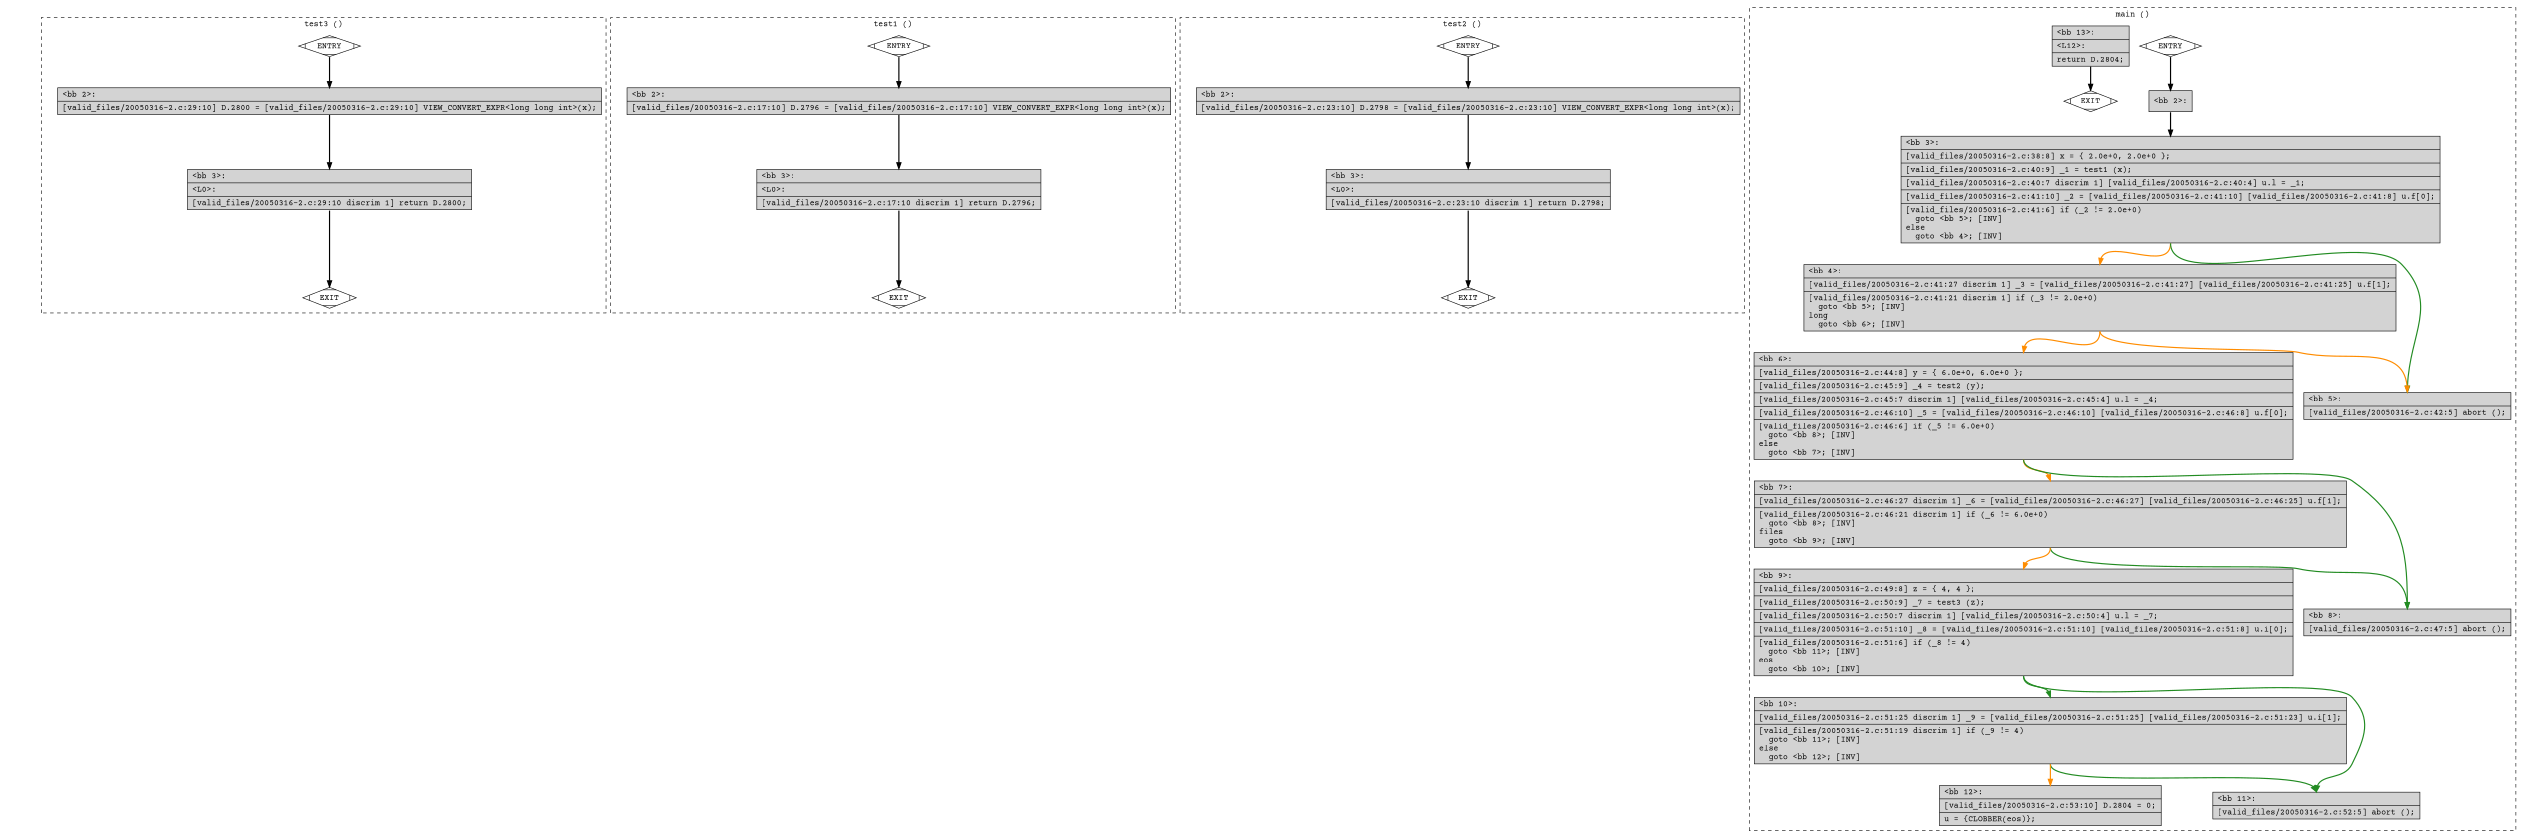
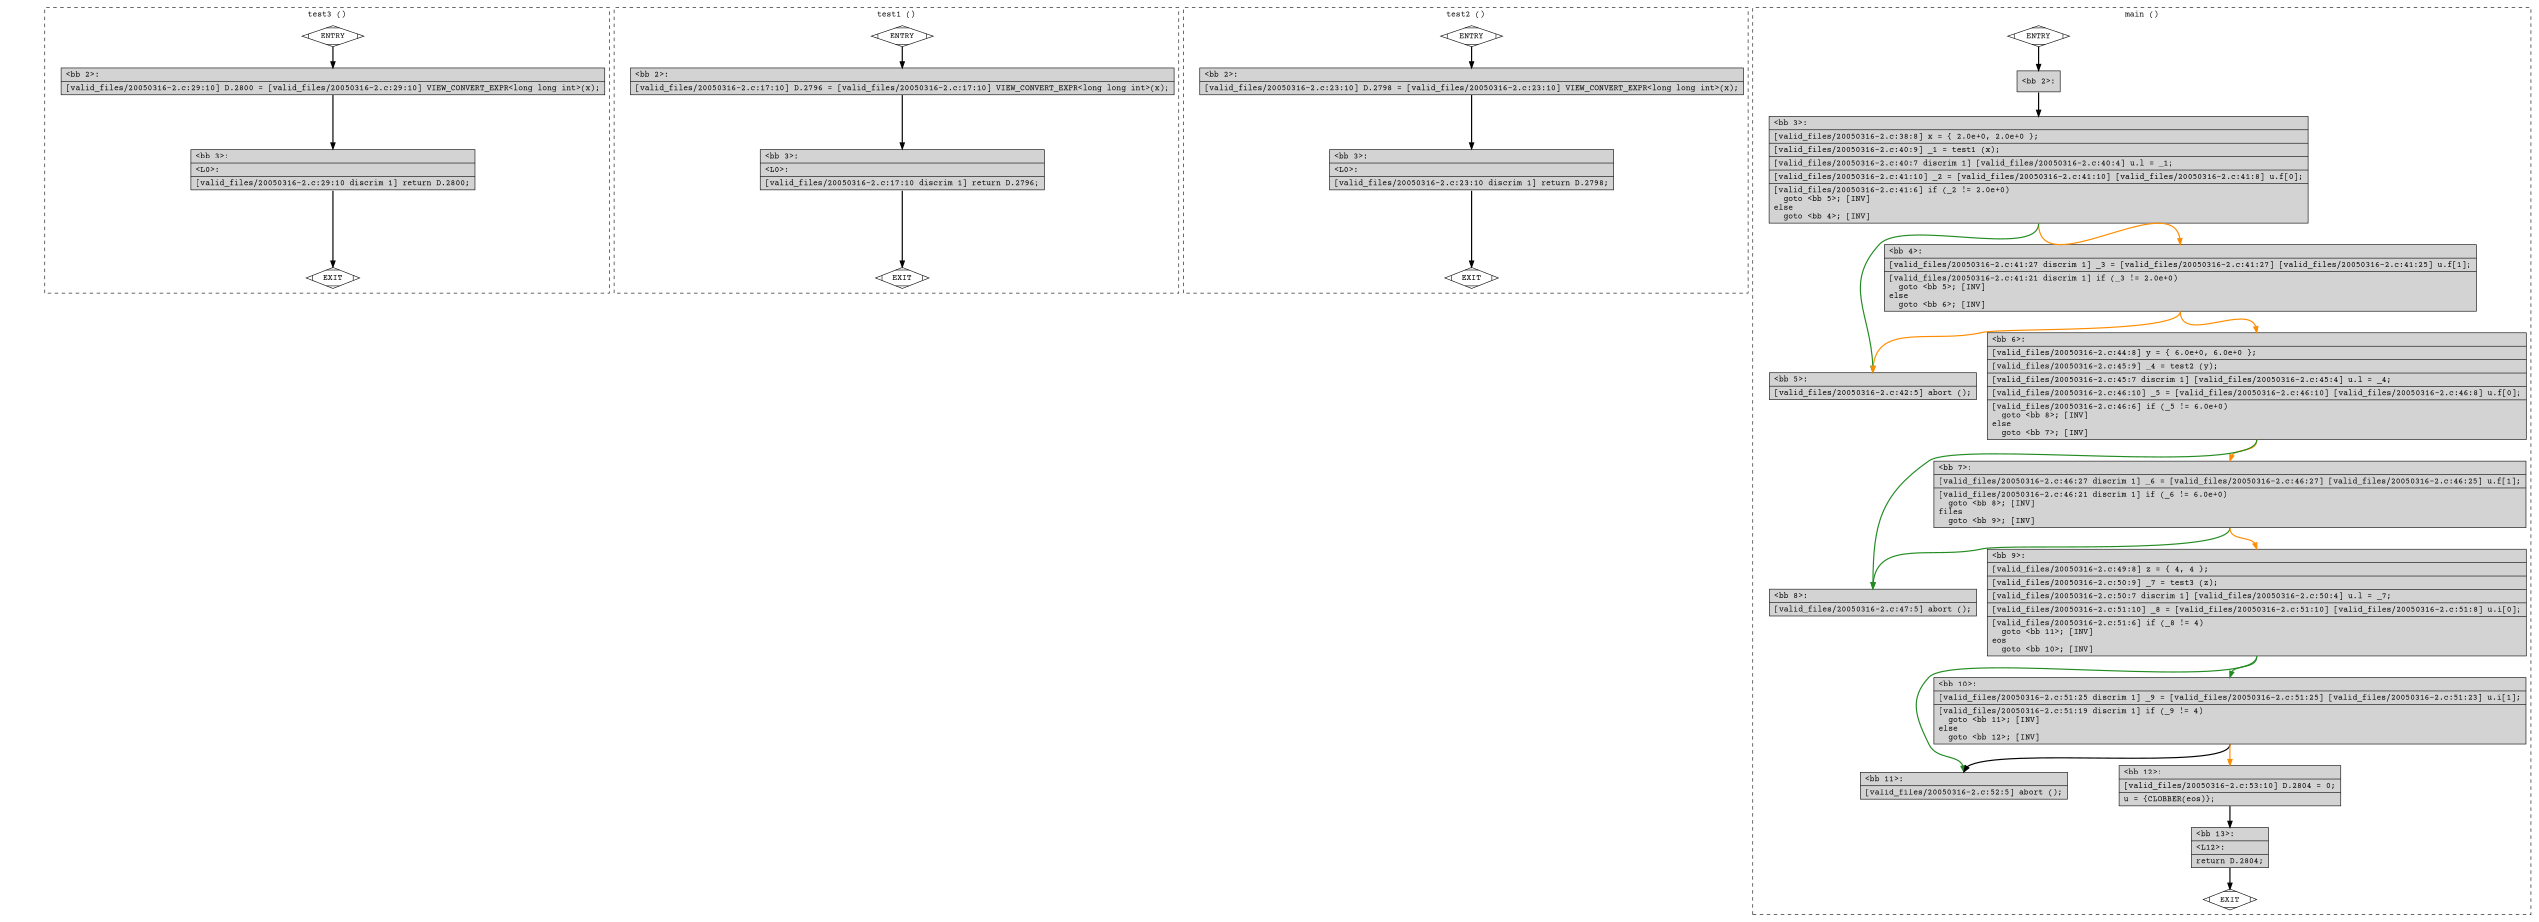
(1819, 315) -> (1899, 295)
(2181, 778) -> (2100, 758)
none -> (2230, 814)
